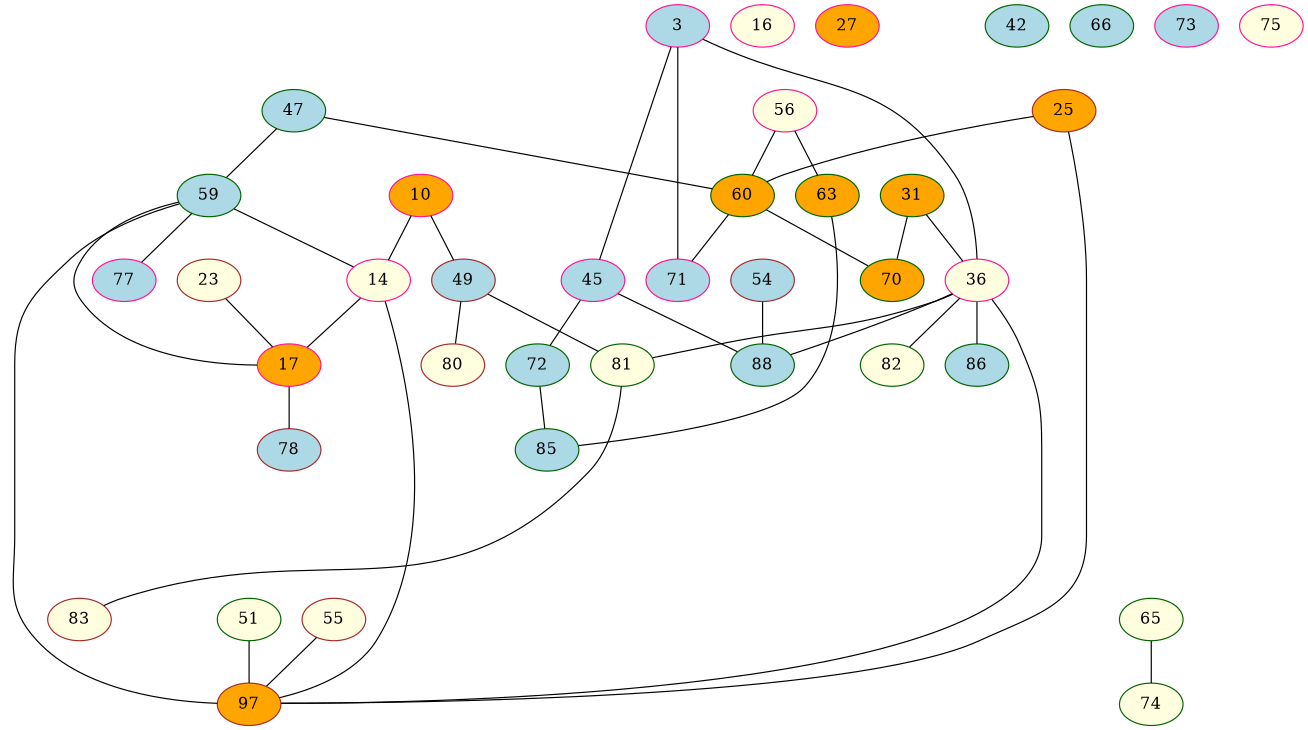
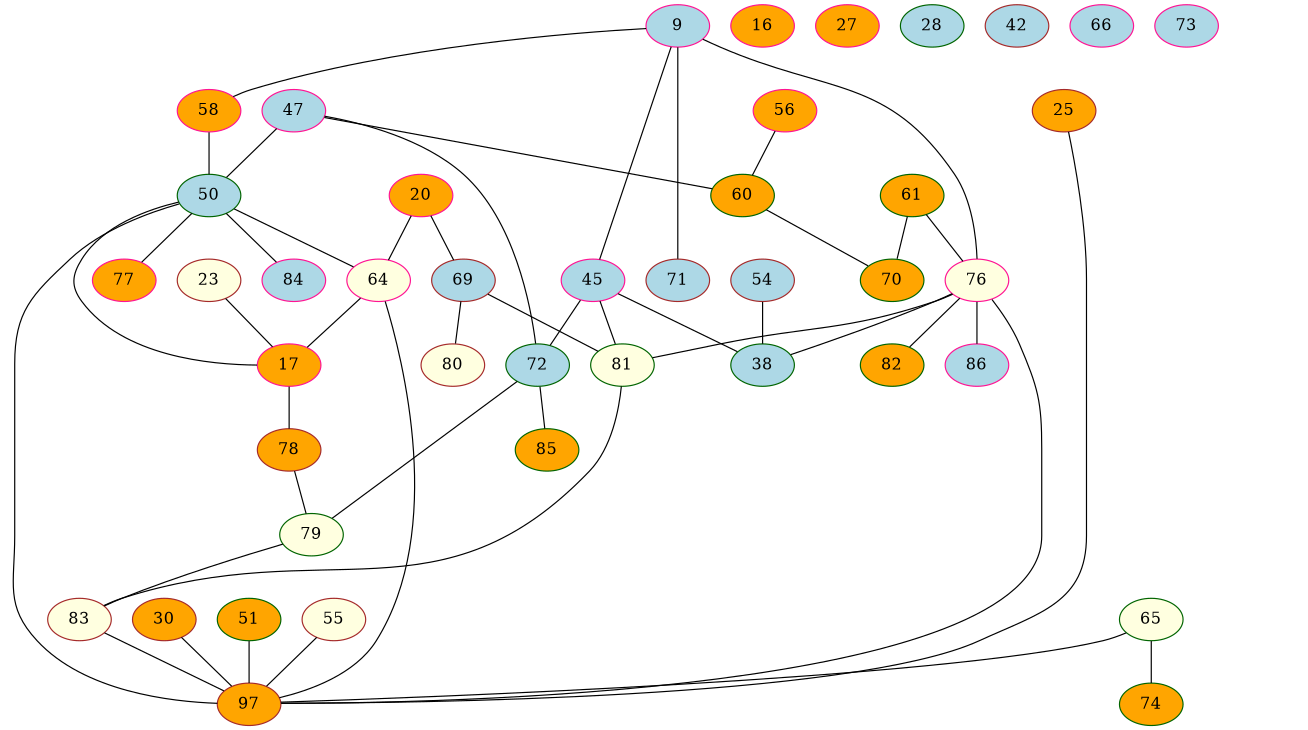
(678, 26) -> (678, 26)
(763, 26) -> (763, 26)
none -> (932, 26)
(1017, 26) -> (1017, 26)
(1102, 26) -> (1102, 26)
(1271, 26) -> none
none -> (209, 111)
(294, 111) -> (294, 111)
(785, 111) -> (785, 111)
(898, 143) -> none
none -> (476, 187)
(209, 196) -> (209, 196)
(421, 196) -> (421, 196)
(827, 196) -> none
(912, 196) -> (912, 196)
(710, 238) -> none
(124, 280) -> (124, 280)
none -> (294, 280)
(379, 280) -> (379, 280)
(463, 280) -> (463, 280)
(678, 280) -> (678, 280)
(977, 280) -> (977, 280)
none -> (608, 322)
(763, 365) -> (763, 365)
(892, 365) -> (892, 365)
(977, 365) -> (977, 365)
(289, 450) -> (289, 450)
(547, 450) -> (547, 450)
none -> (312, 535)
none -> (164, 620)
(249, 620) -> (249, 620)
none -> (164, 662)
none -> (705, 683)
(1151, 704) -> (1151, 704)
